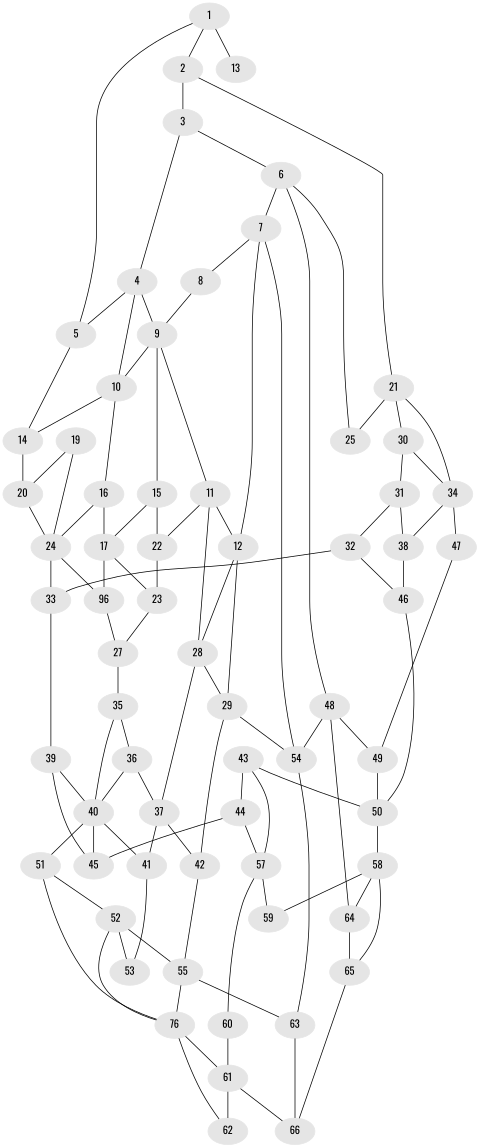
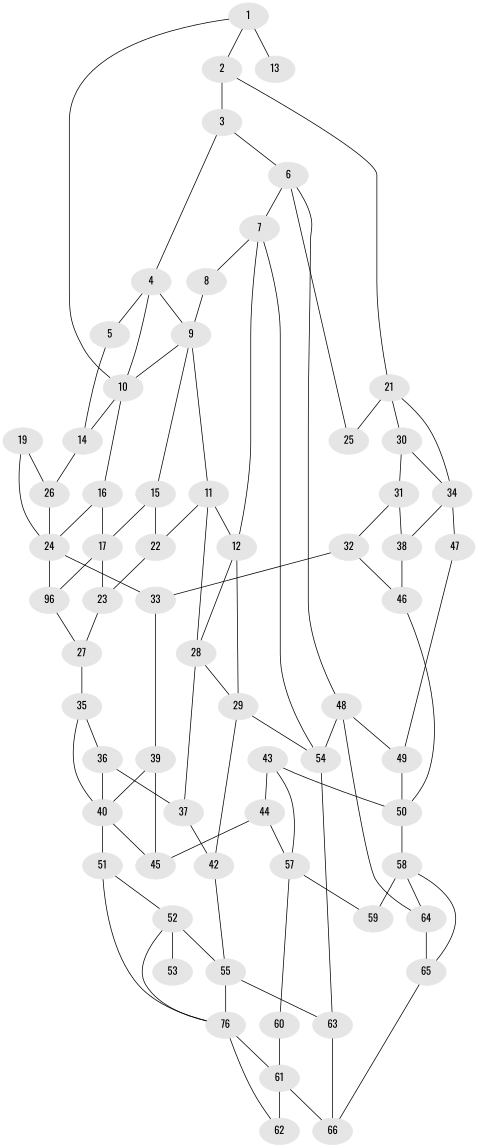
(97, 150) -> (69, 154)
(23, 494) -> (49, 494)
(147, 866) -> none
